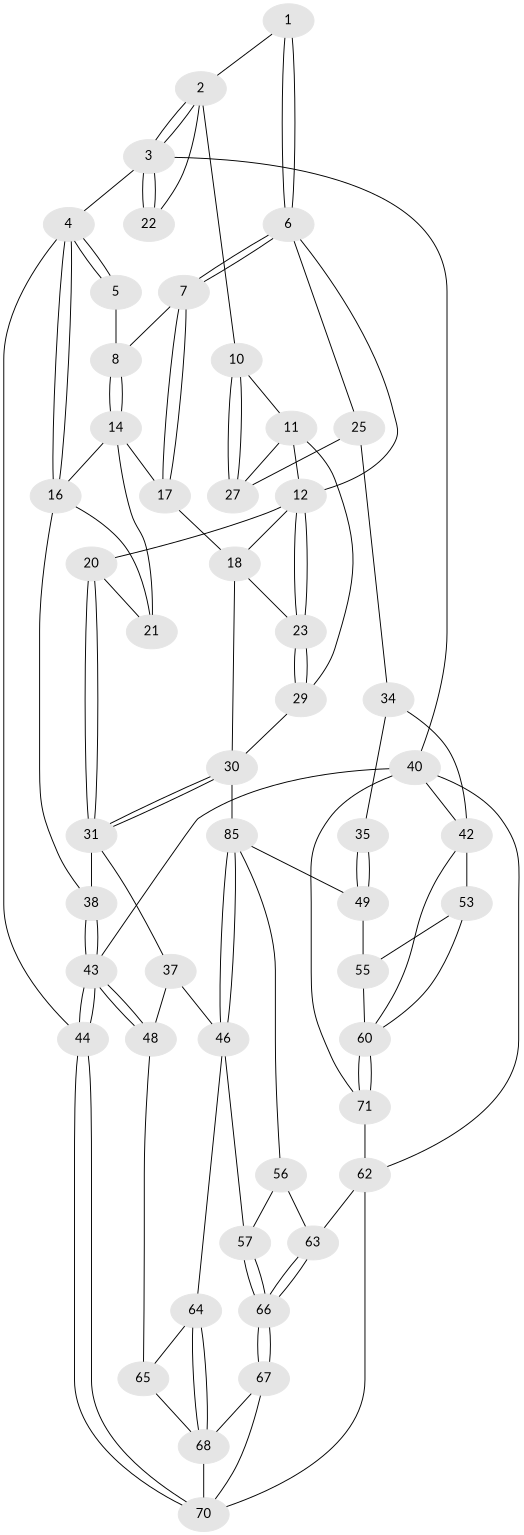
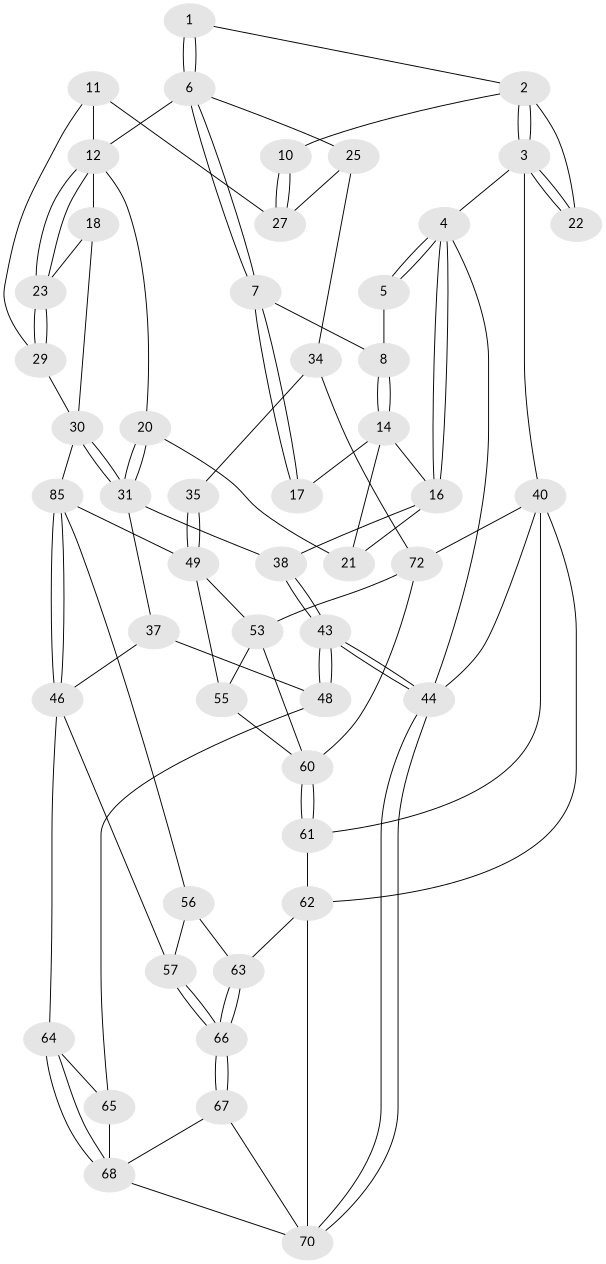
(264, 394) -> none
(199, 529) -> none
none -> (225, 598)
(212, 810) -> (502, 606)
(467, 836) -> (417, 564)
(365, 1107) -> (308, 836)
